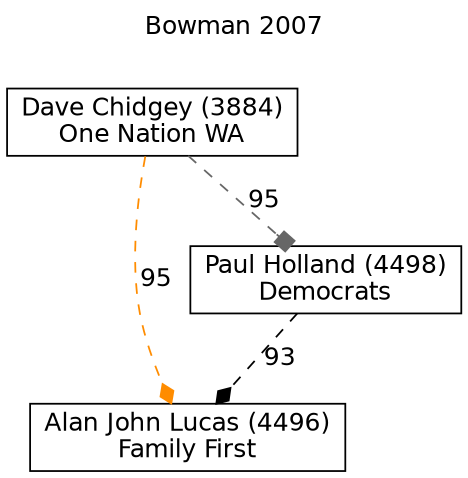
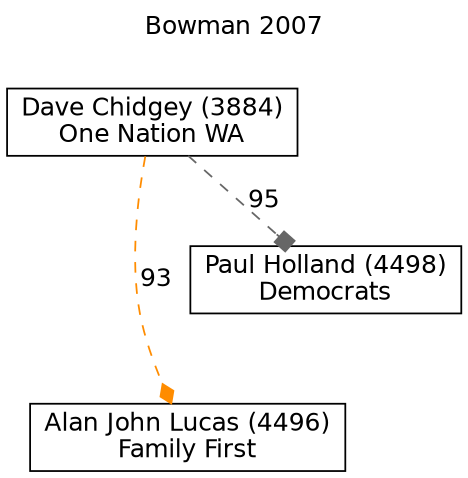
(157, 280) -> (157, 280)
(264, 351) -> none
